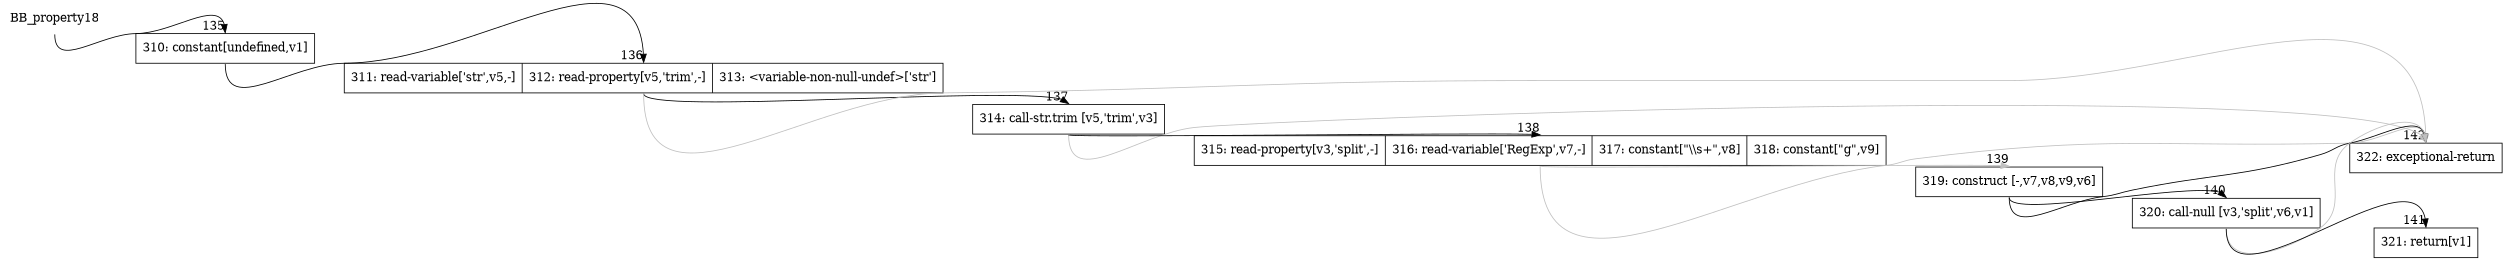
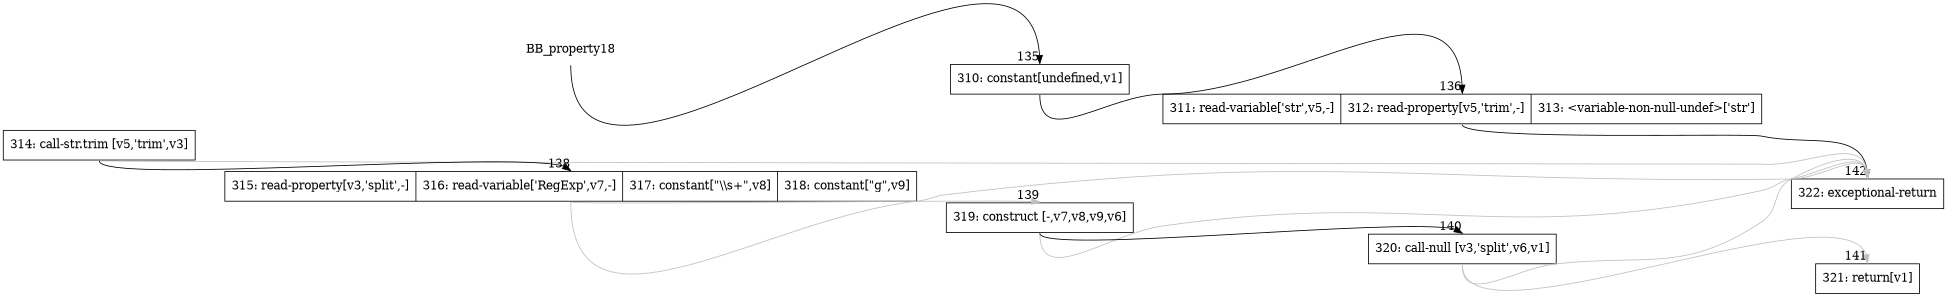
(1541, 81) -> (1671, 135)
(852, 99) -> none
(2214, 177) -> (1447, 215)
(2333, 225) -> (1661, 265)
